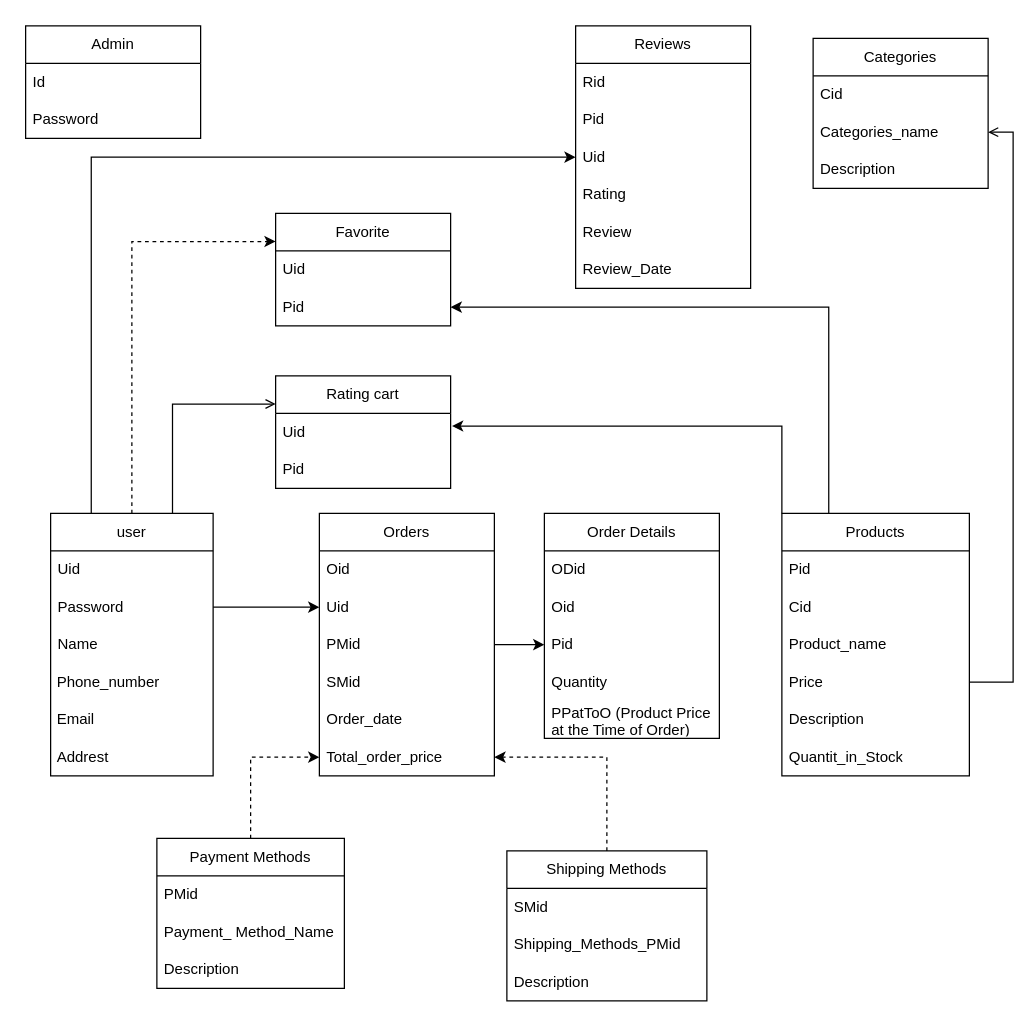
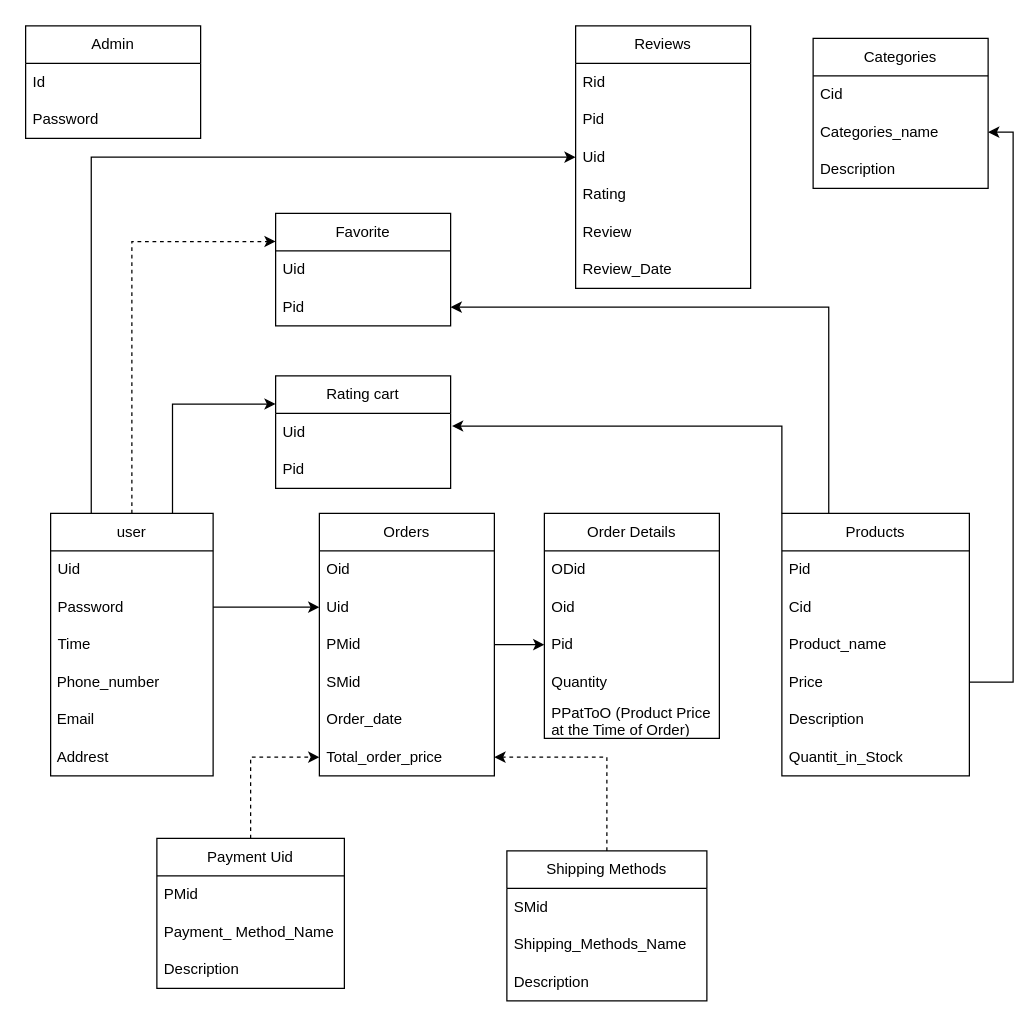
(996, 132) -> (998, 132)
(267, 404) -> (266, 404)
(75, 644) -> (73, 644)
(251, 857) -> (251, 857)
(597, 944) -> (599, 944)
